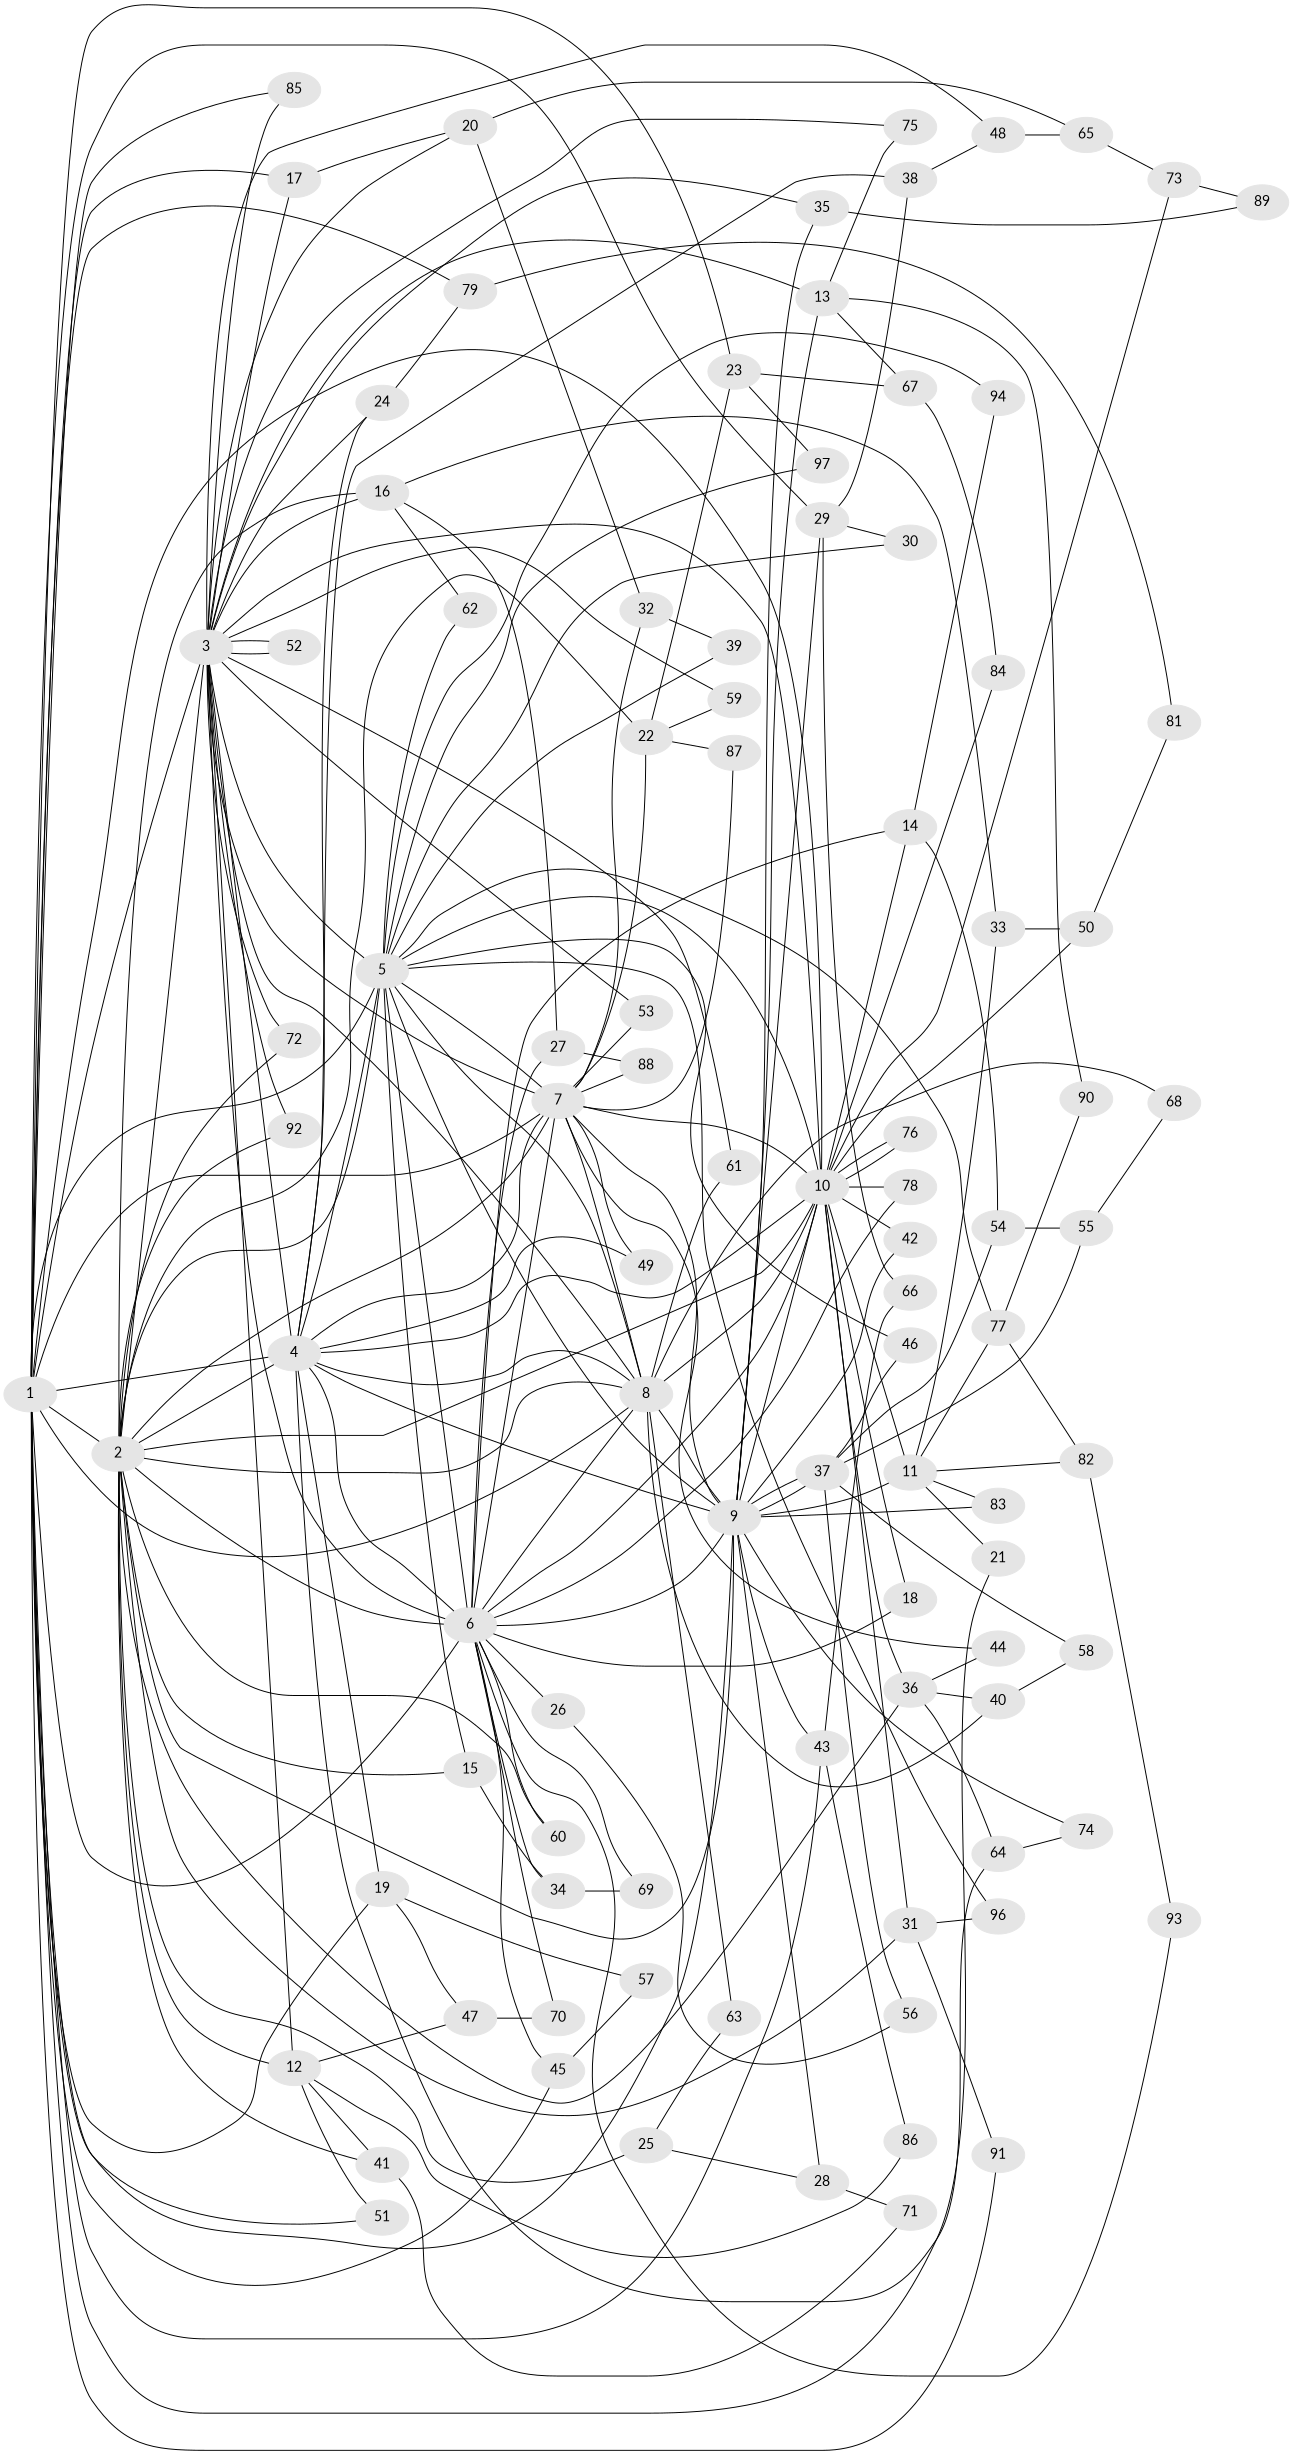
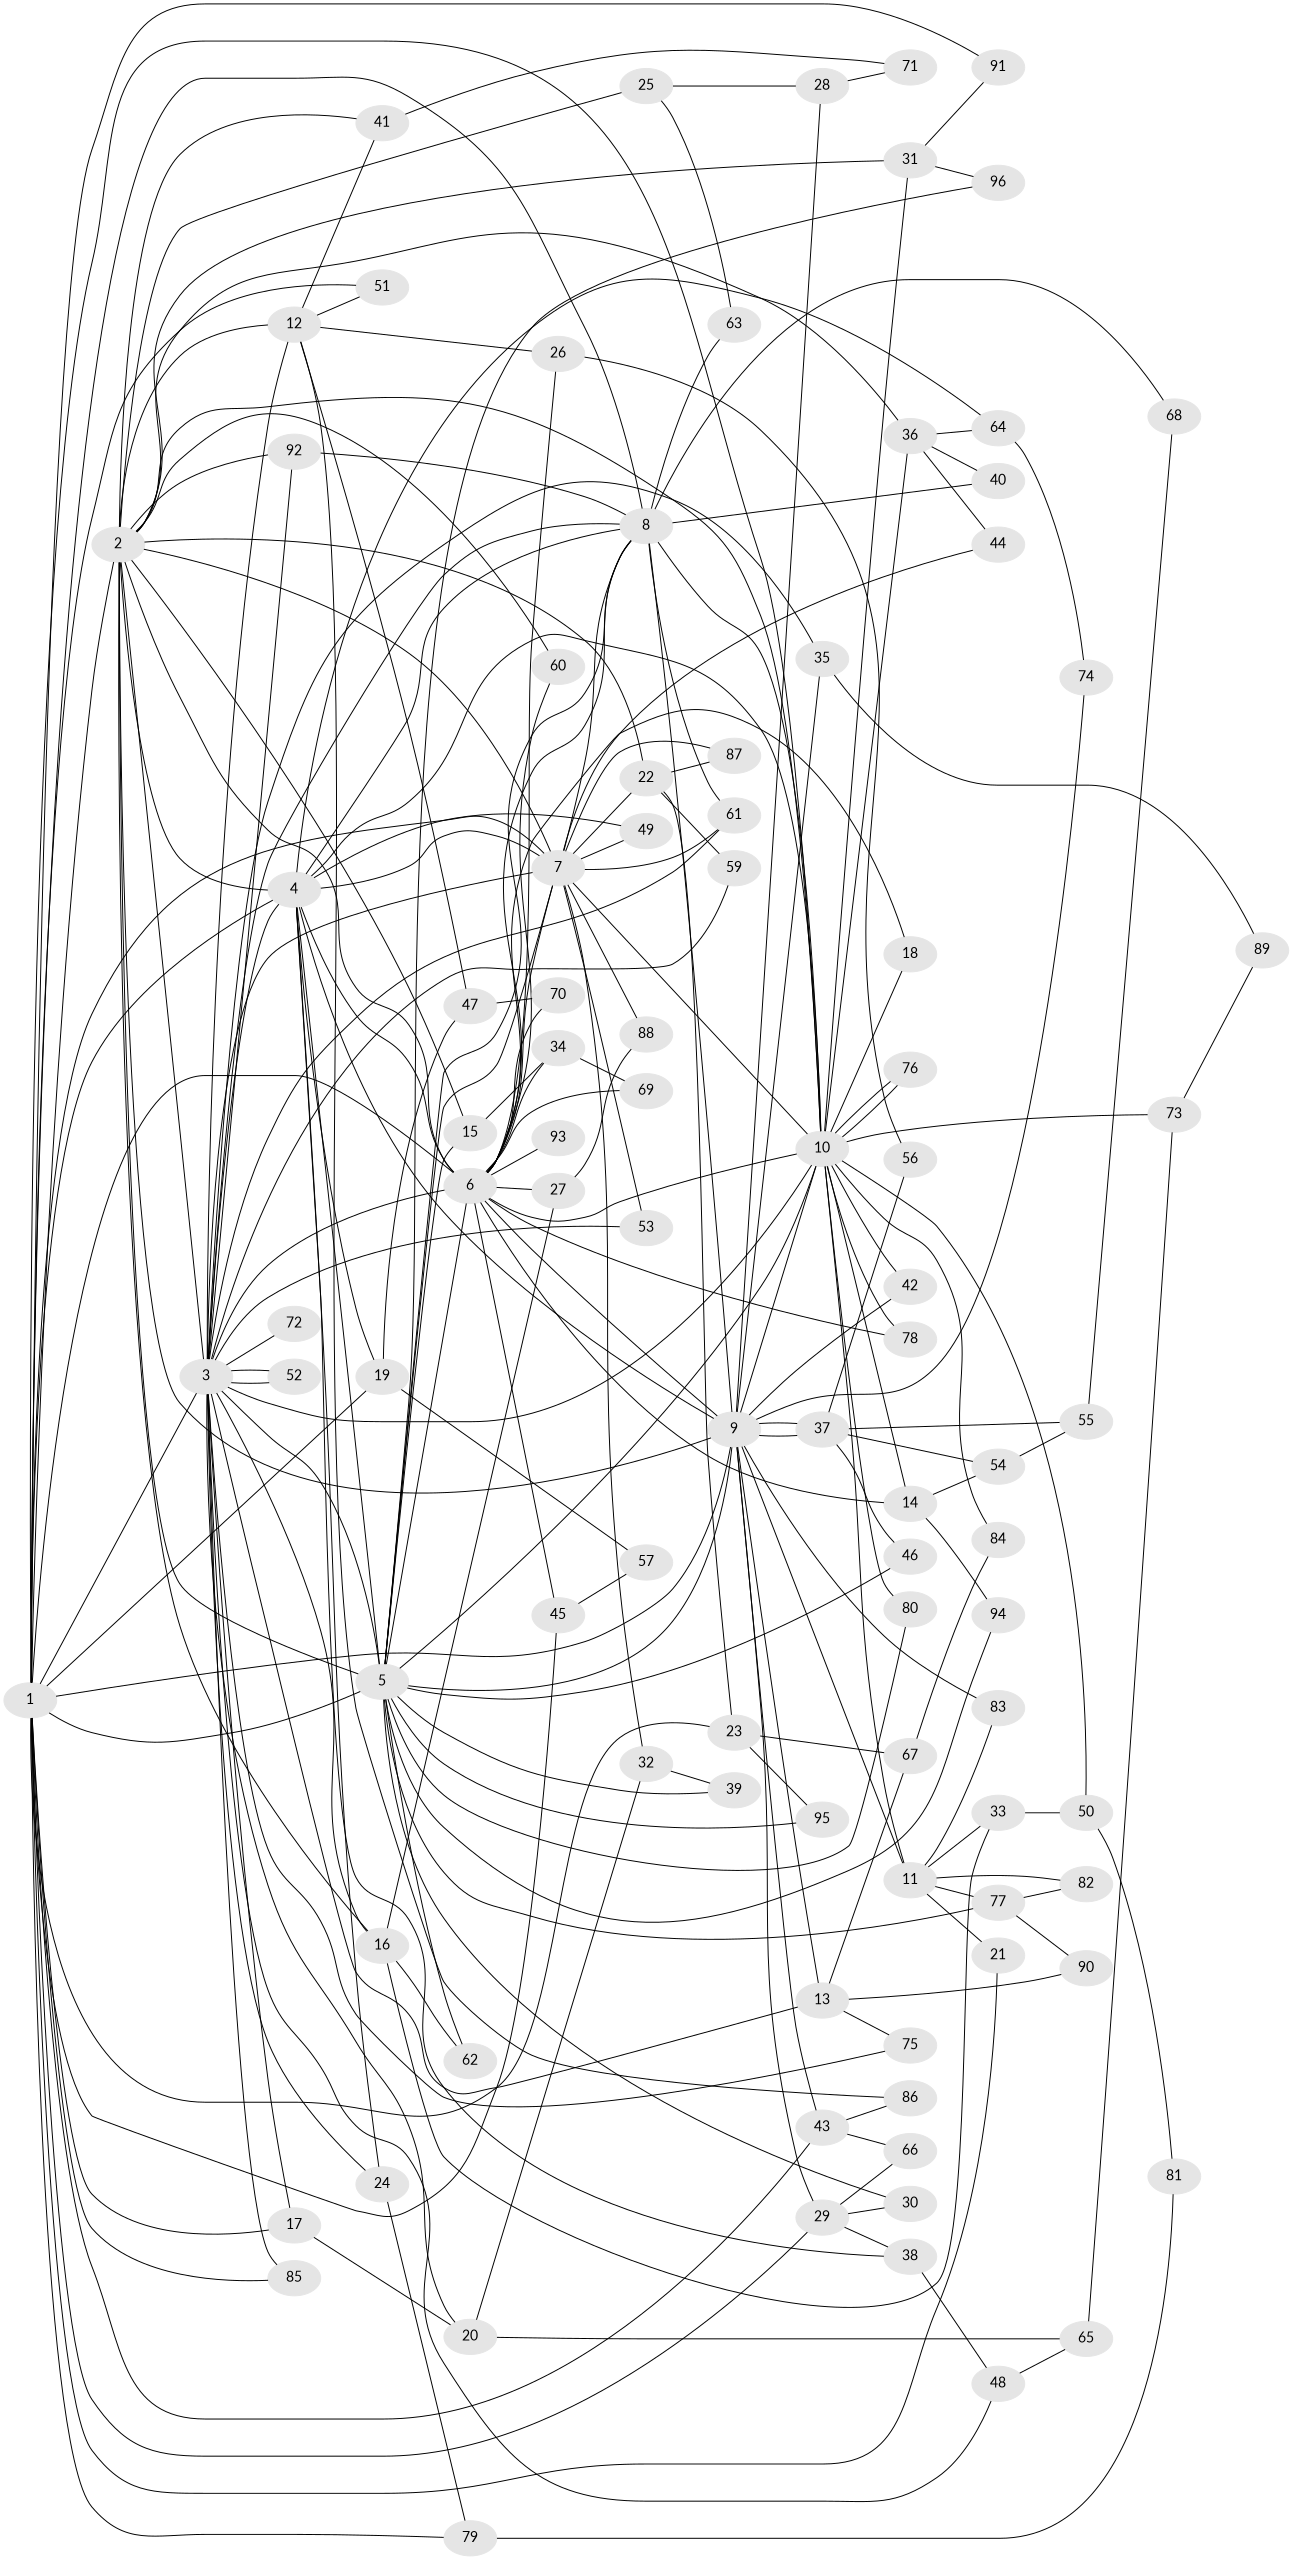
none -> (426, 339)
(822, 465) -> (822, 1820)
(155, 1226) -> none
(693, 1267) -> (656, 863)
(403, 1473) -> (476, 471)
none -> (910, 1609)
(1086, 1652) -> none
(1130, 1691) -> none
